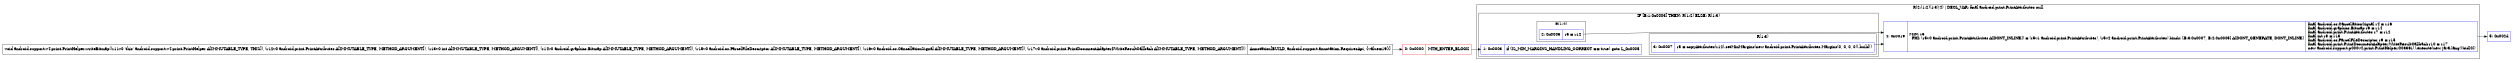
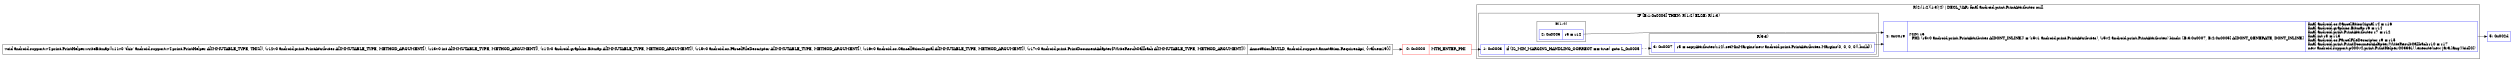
(1763, 37) -> (1763, 37)
none -> (1645, 48)
(1449, 49) -> (1448, 49)
